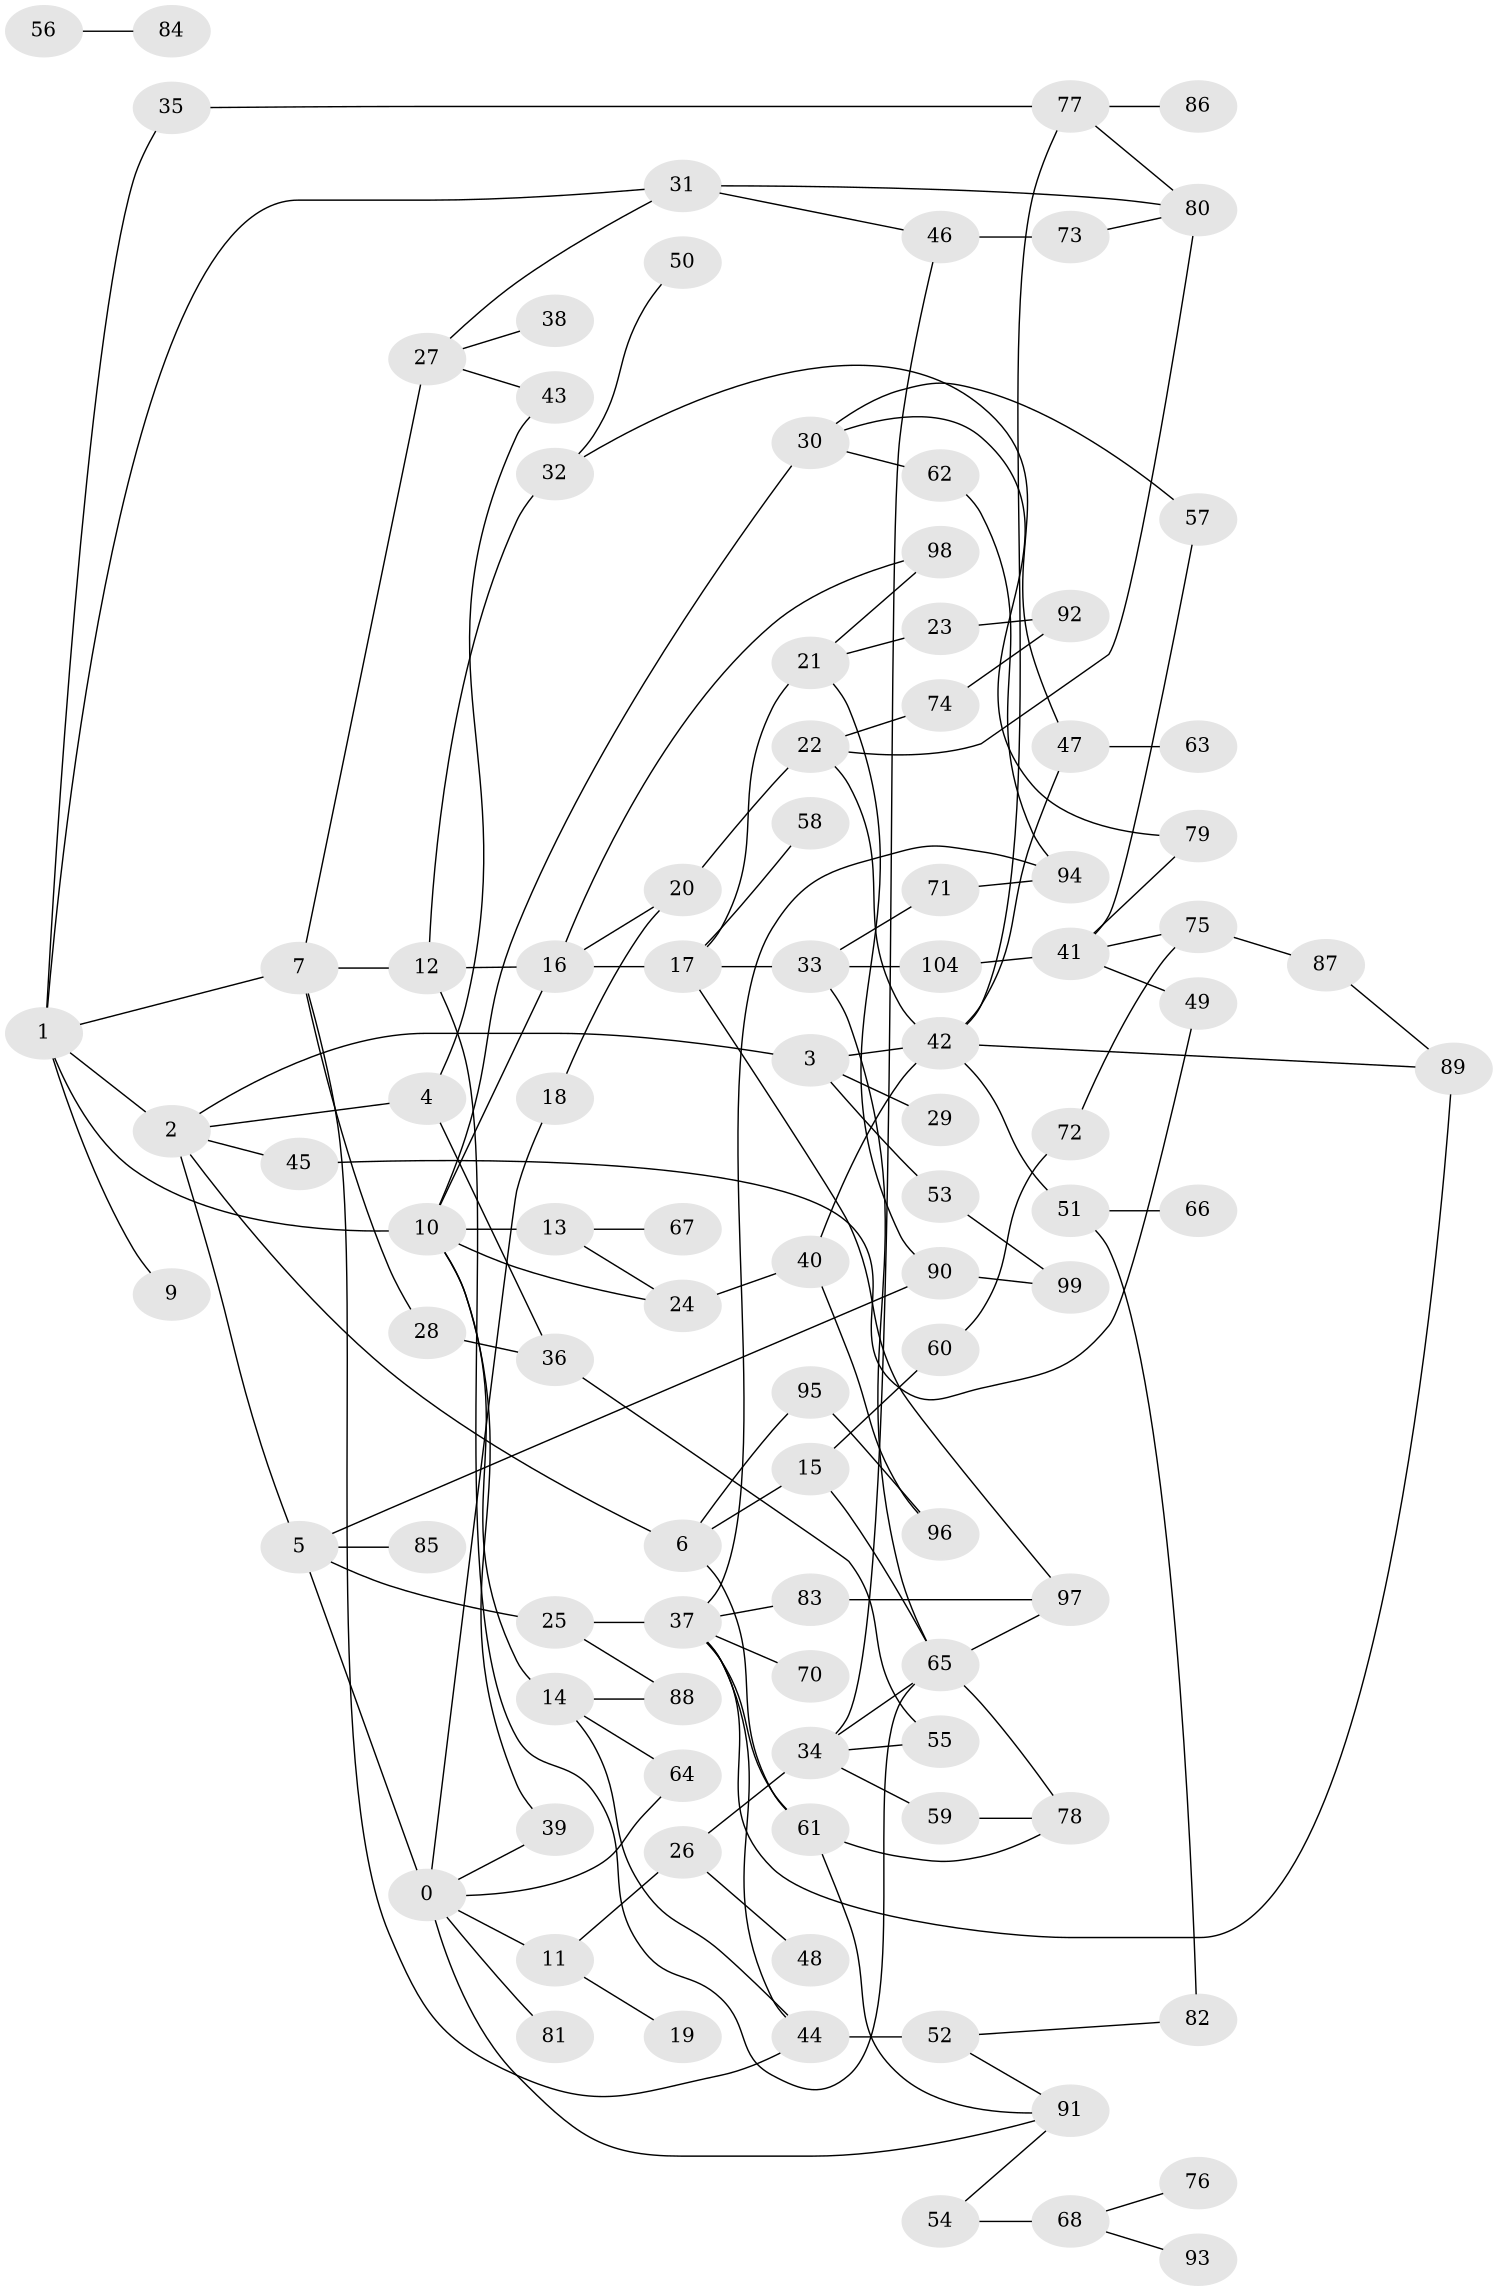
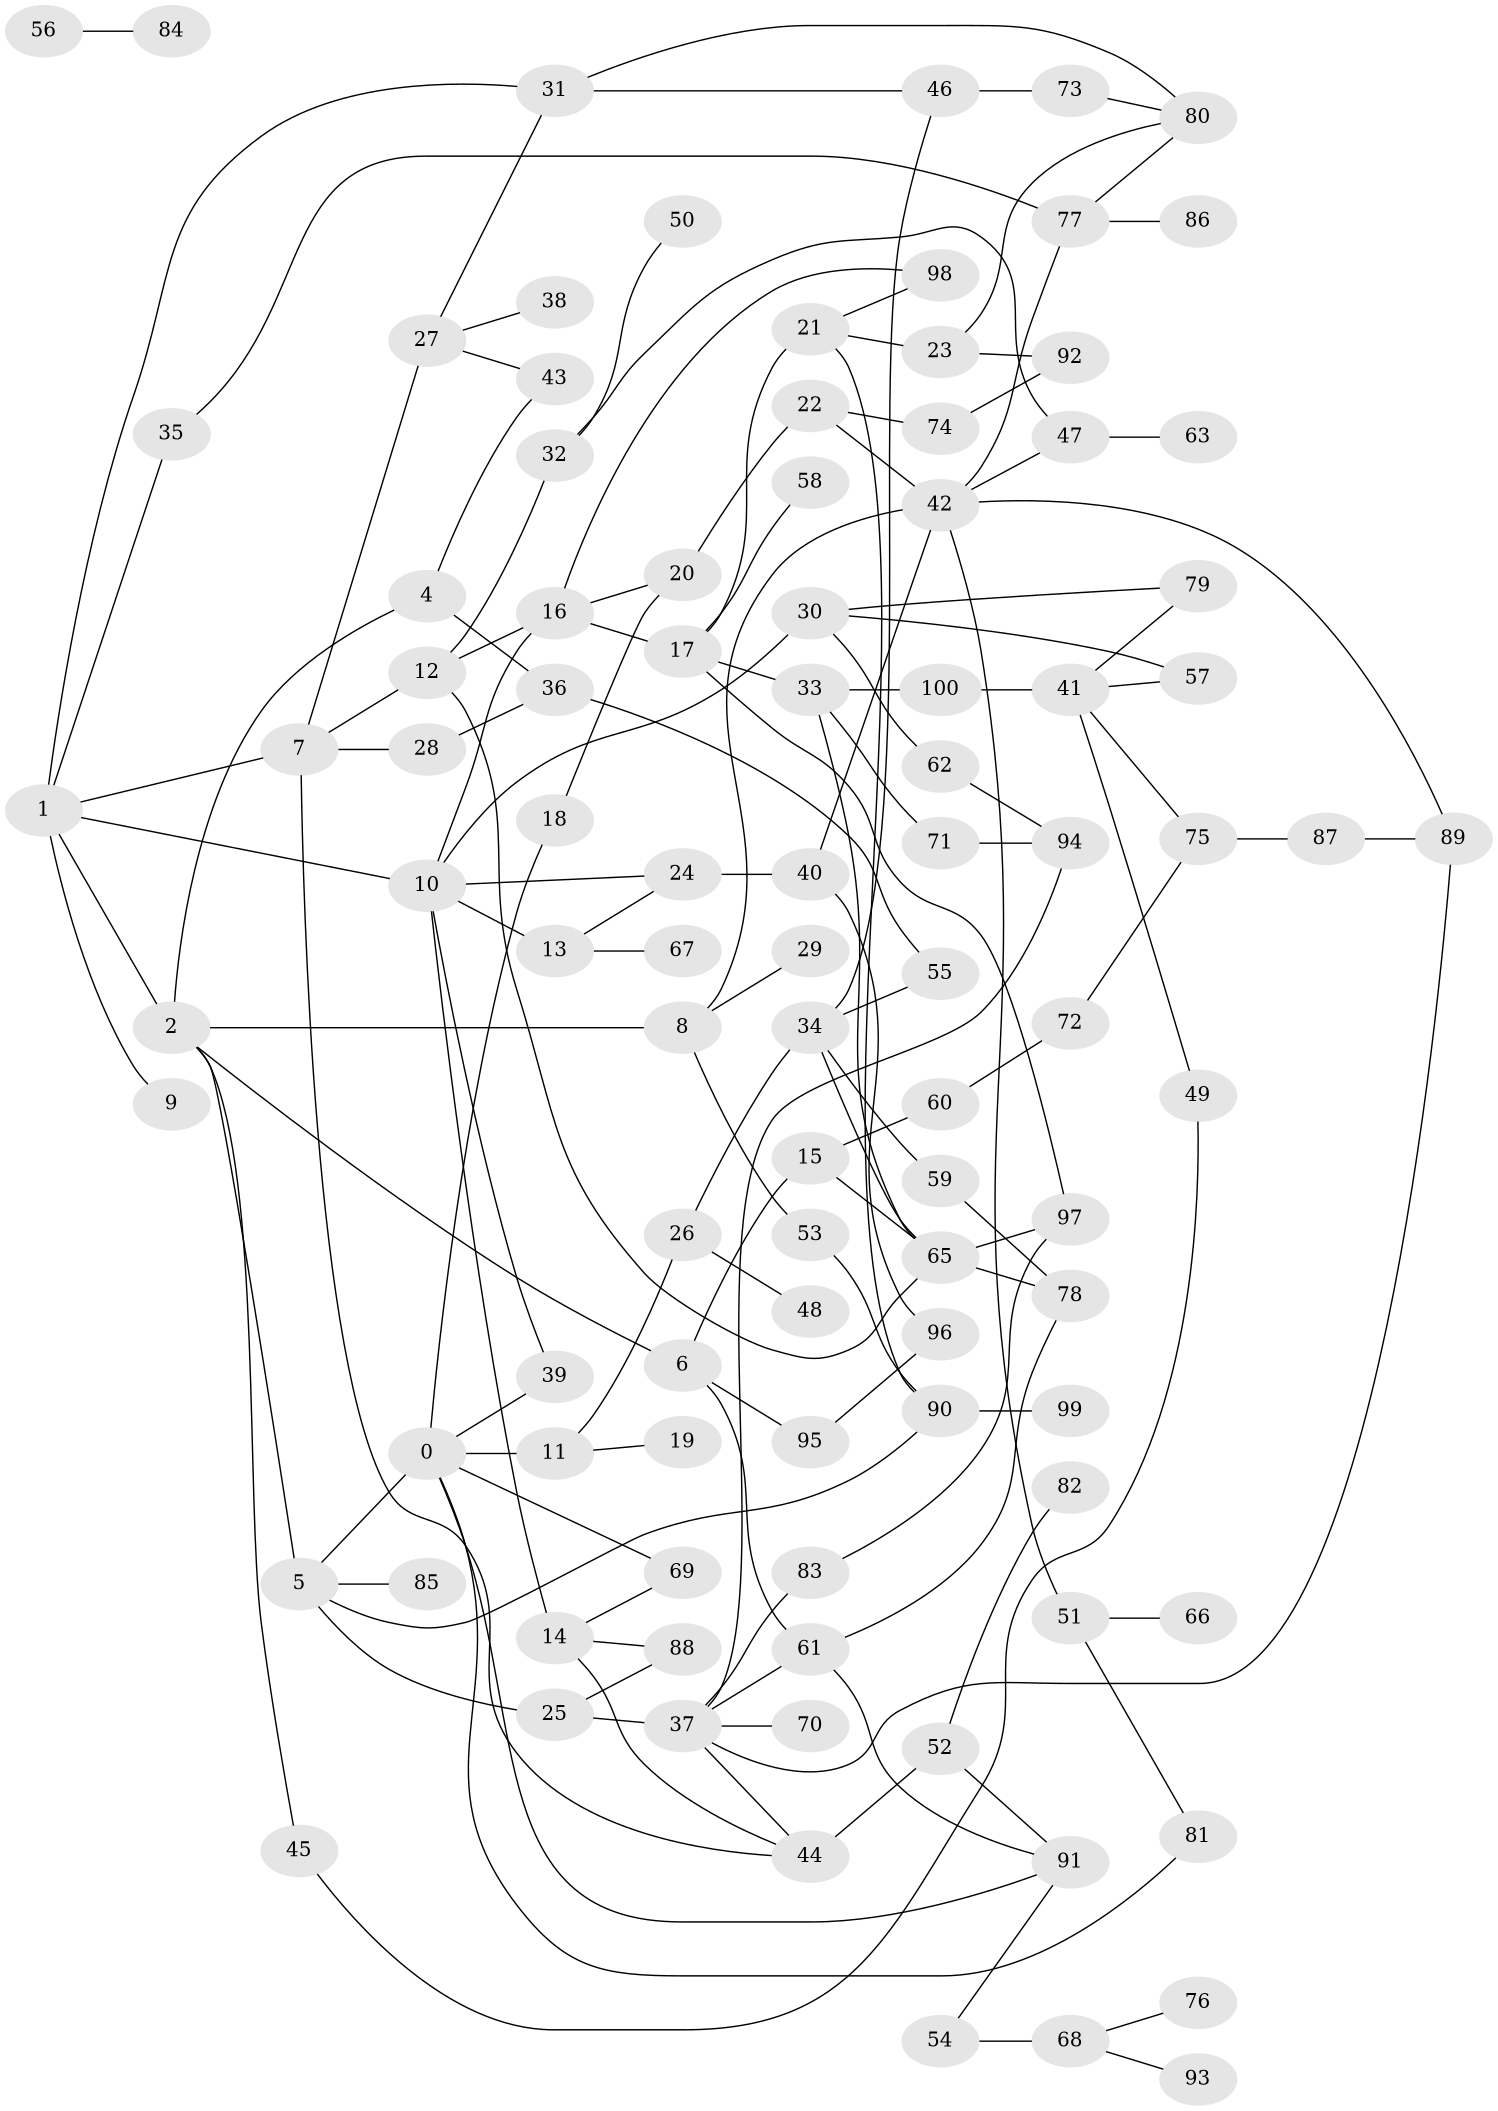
(1129, 589) -> (1025, 192)
(941, 967) -> (941, 690)
(811, 1060) -> (683, 1028)
(998, 1237) -> (872, 1316)
(1173, 1607) -> (1134, 1727)
(683, 1776) -> (683, 1573)
